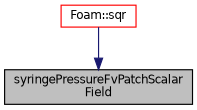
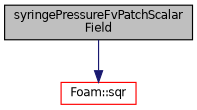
(99, 43) -> (99, 55)
